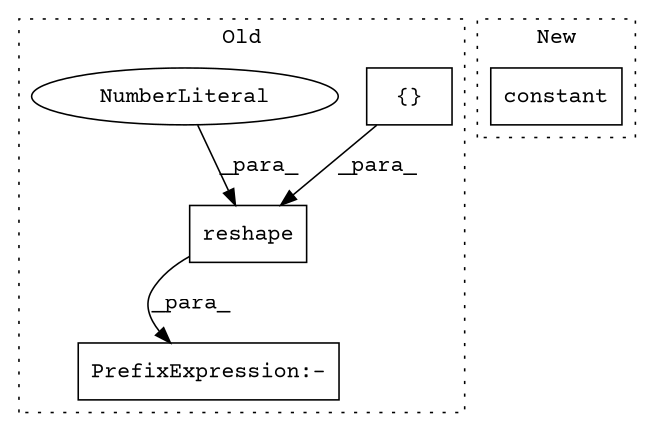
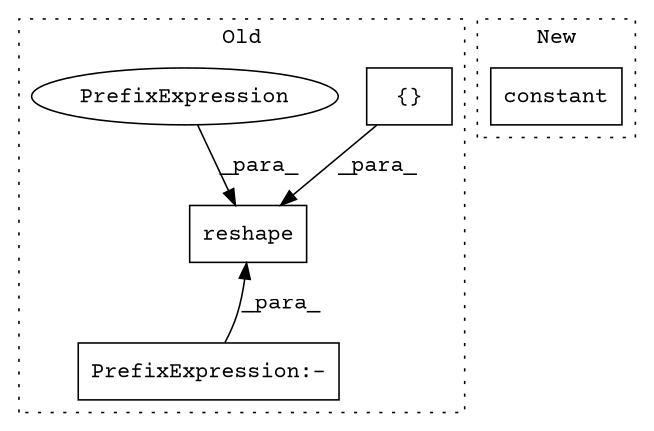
(185, 96) -> (185, 96)
(154, 287) -> (238, 312)
